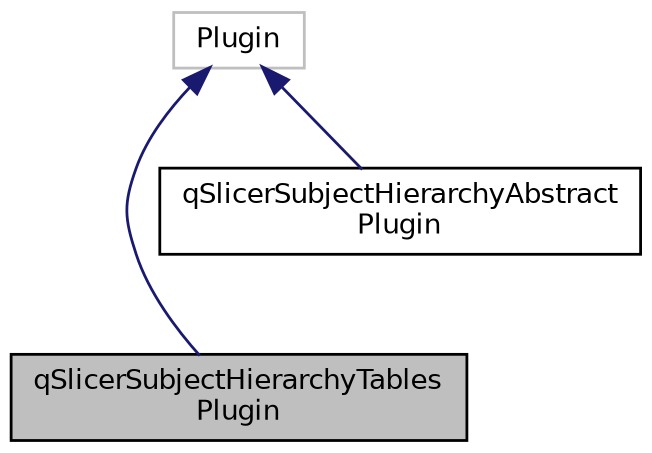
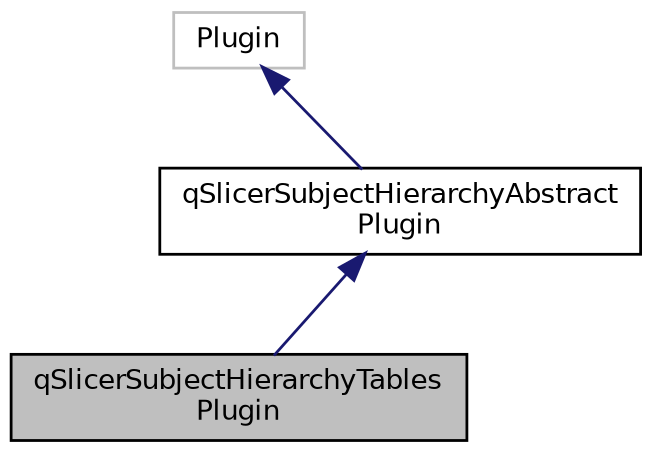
(128, 222) -> (310, 315)
